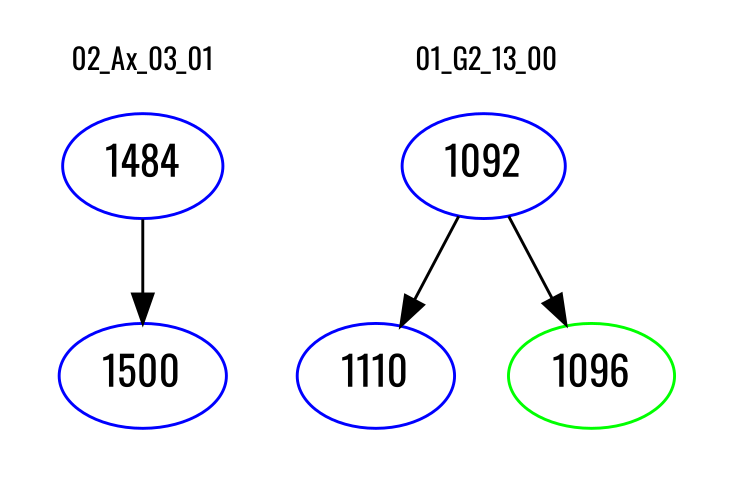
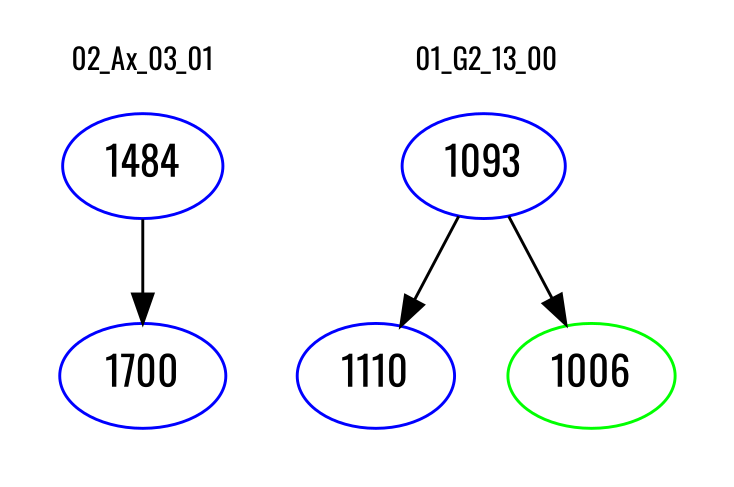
(484, 166) -> (484, 166)
(143, 376) -> (143, 376)
(592, 376) -> (592, 376)
